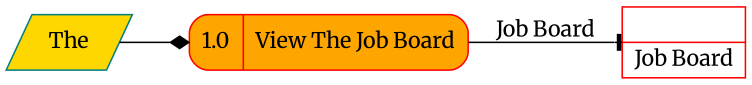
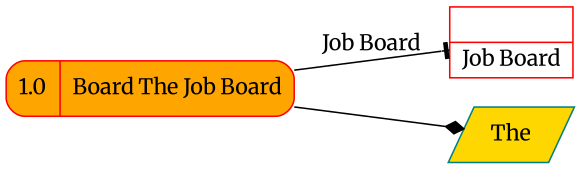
(145, 42) -> (370, 117)
(356, 42) -> (177, 88)
